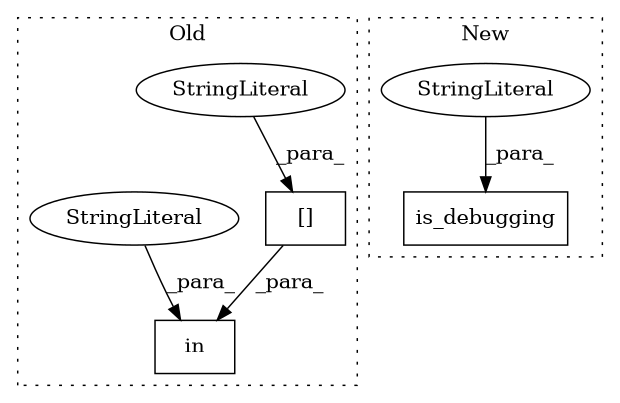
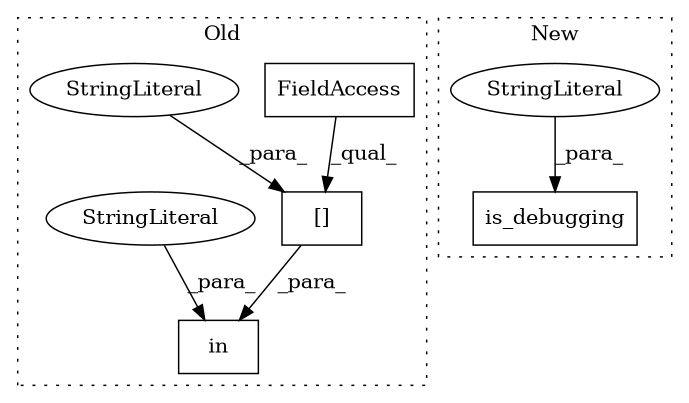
none -> (340, 90)
